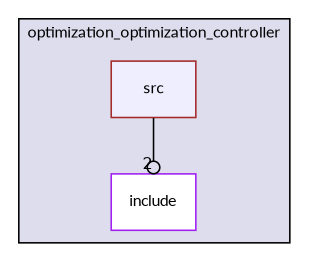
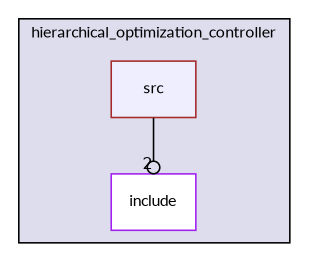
(154, 34) -> (154, 34)
